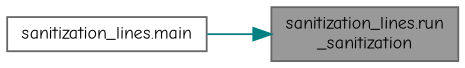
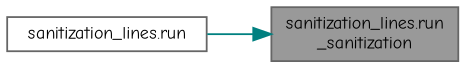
(107, 34) -> (107, 34)
